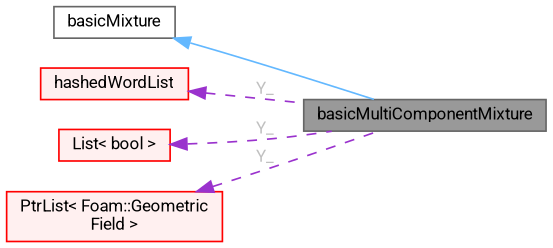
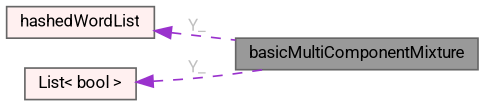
(115, 22) -> none
(115, 84) -> (80, 22)
(115, 145) -> (80, 84)
(115, 217) -> none
